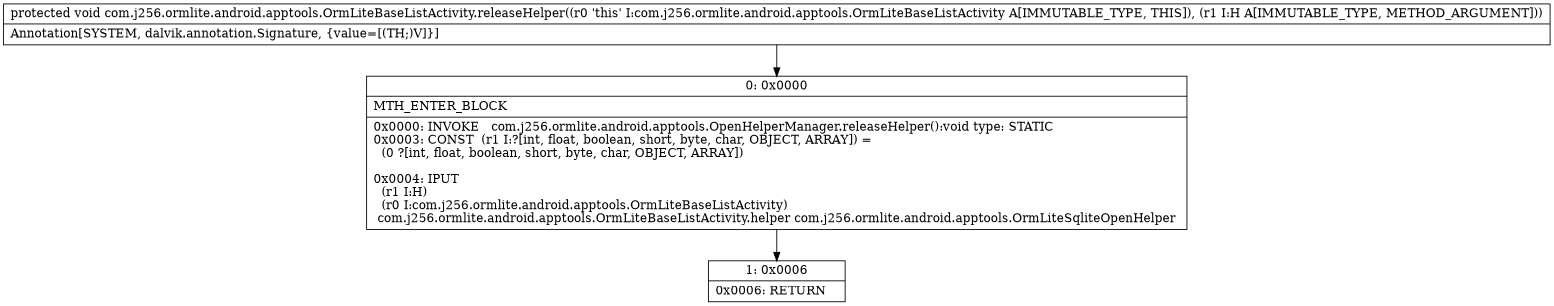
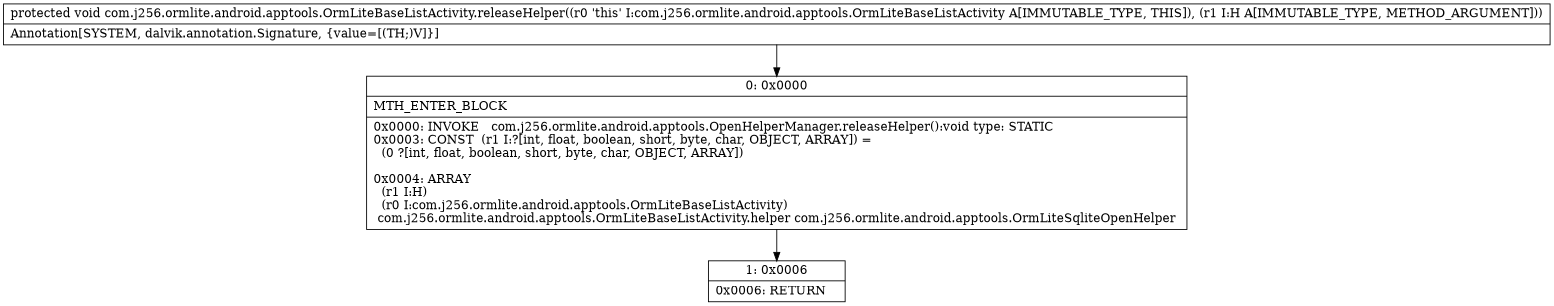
(420, 179) -> (426, 179)
